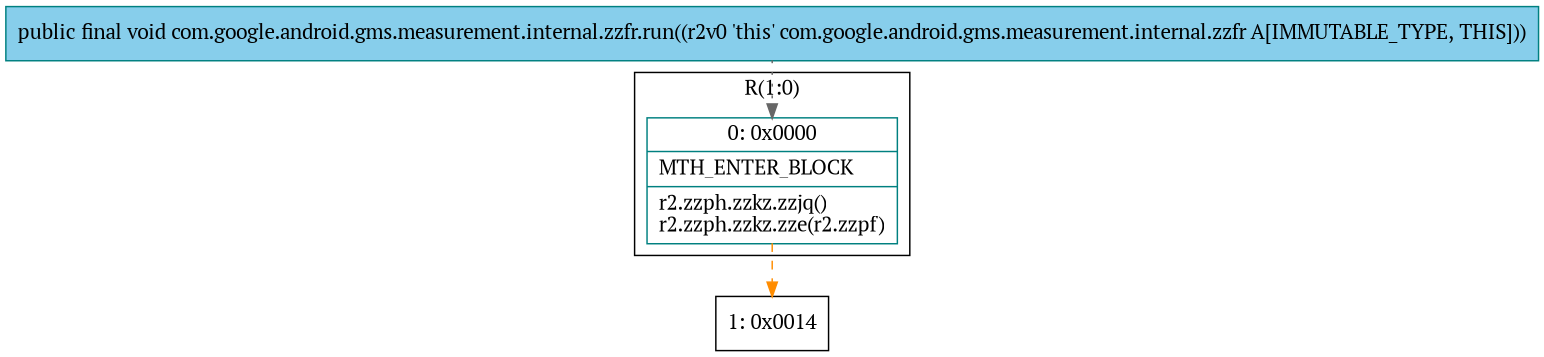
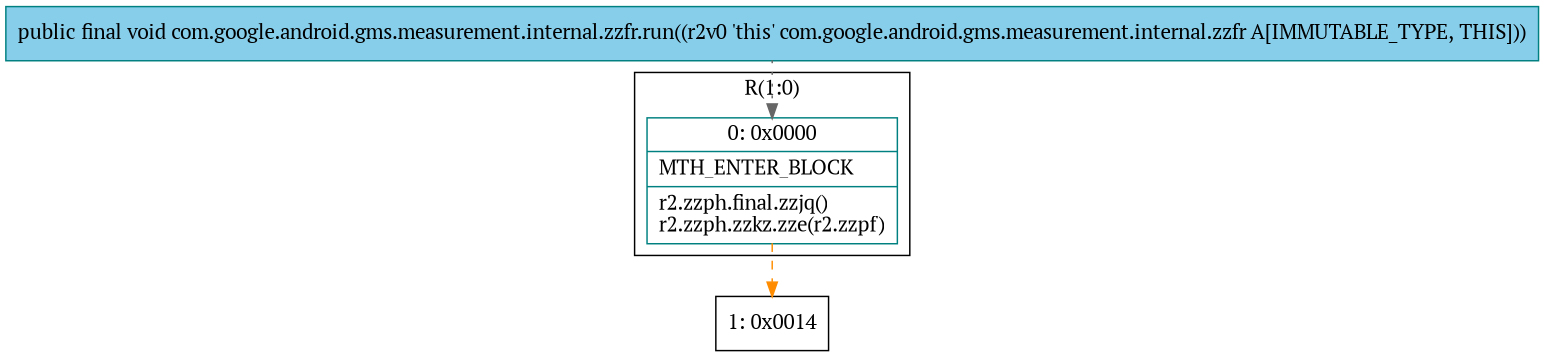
(743, 203) -> (744, 203)
